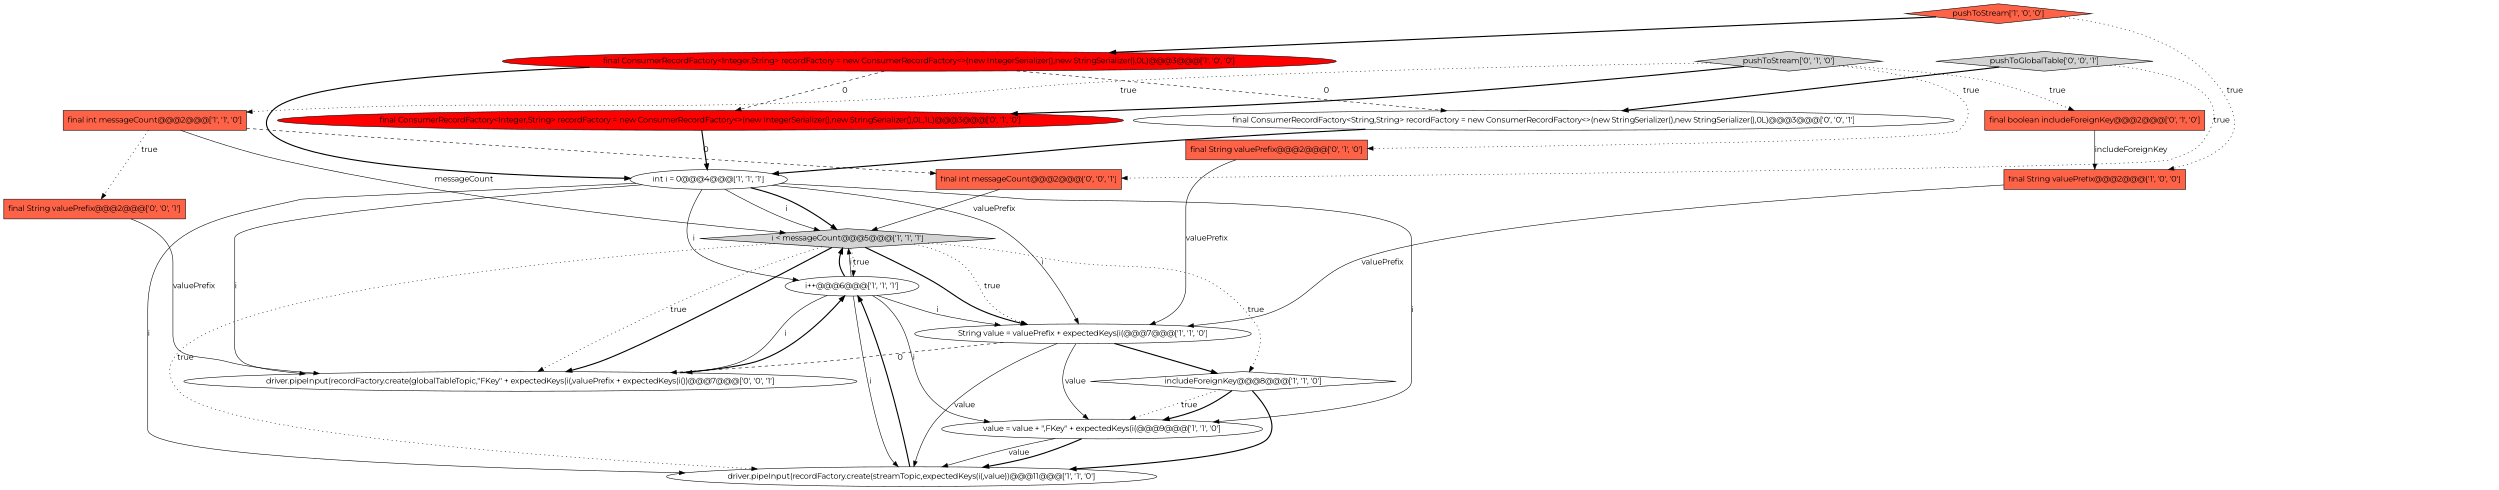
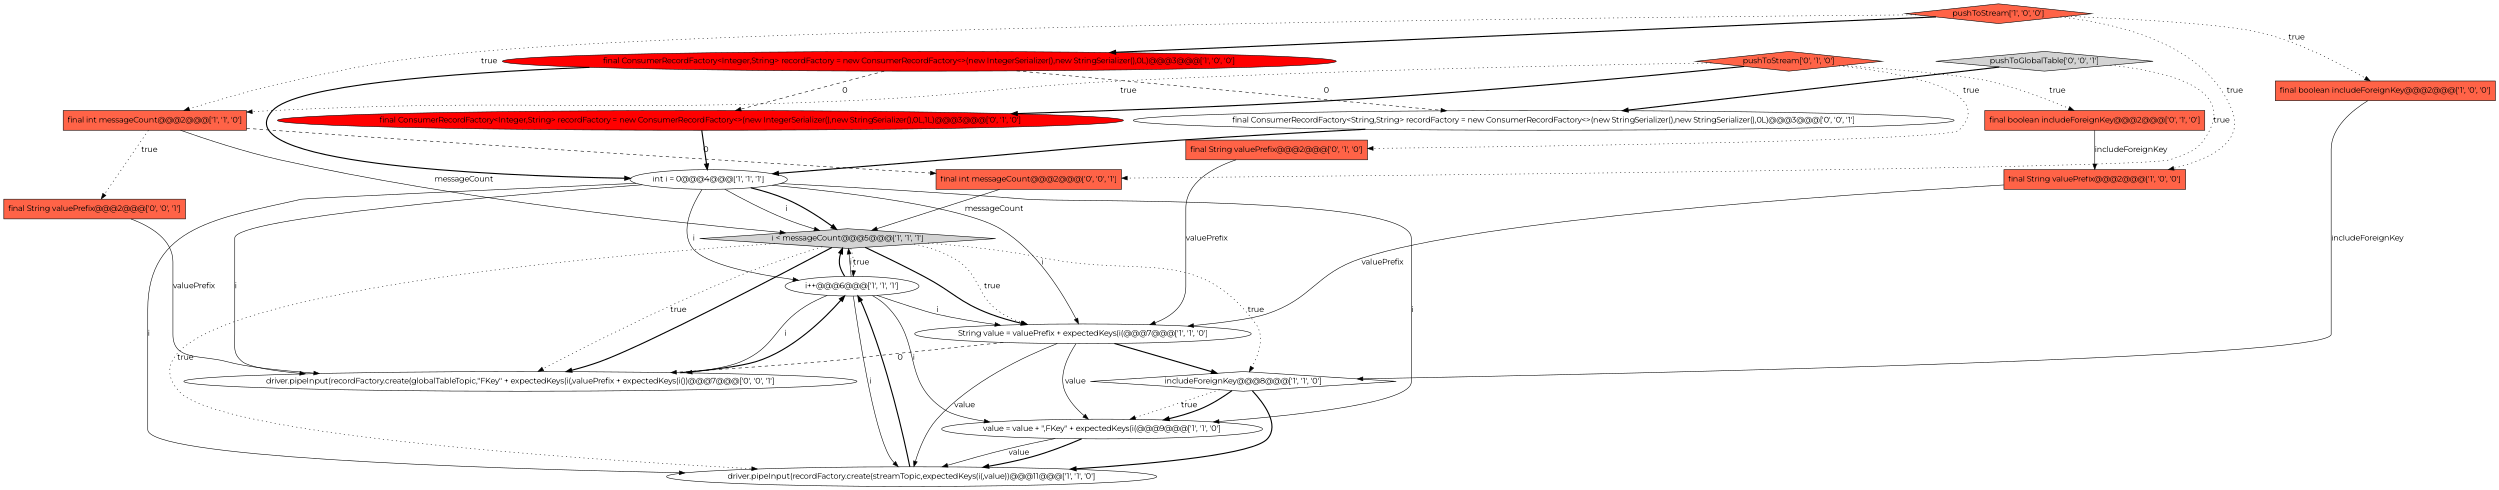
none -> (1049, 28)
(1789, 61) -> (1789, 61)
none -> (2385, 91)
(994, 209) -> (994, 209)
